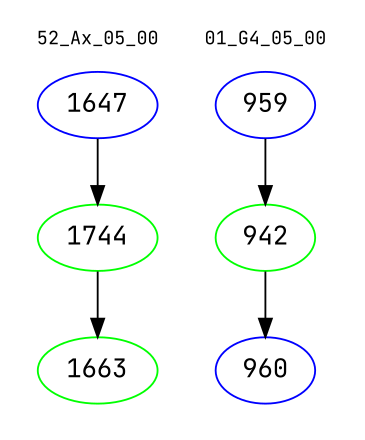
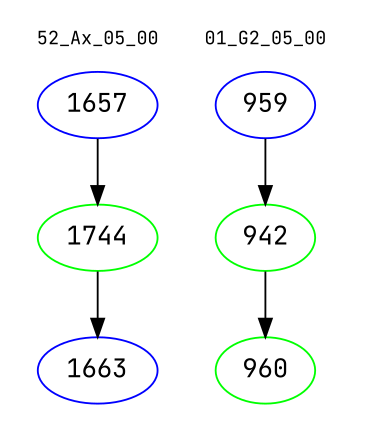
(266, 40) -> (266, 40)
(98, 105) -> (98, 105)
(98, 370) -> (98, 370)
(265, 370) -> (265, 370)
